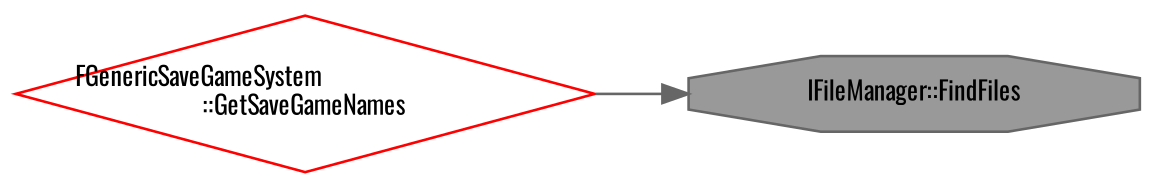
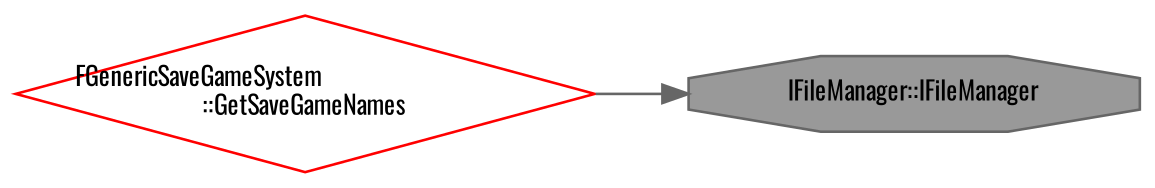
(914, 94) -> (914, 94)
